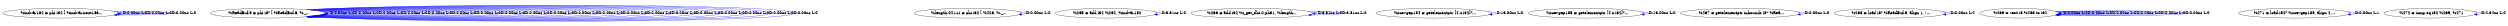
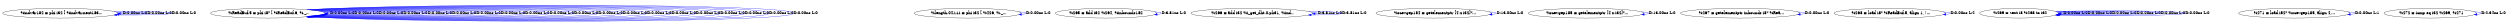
(1106, 13) -> (1106, 13)
(1252, 13) -> (1252, 13)
